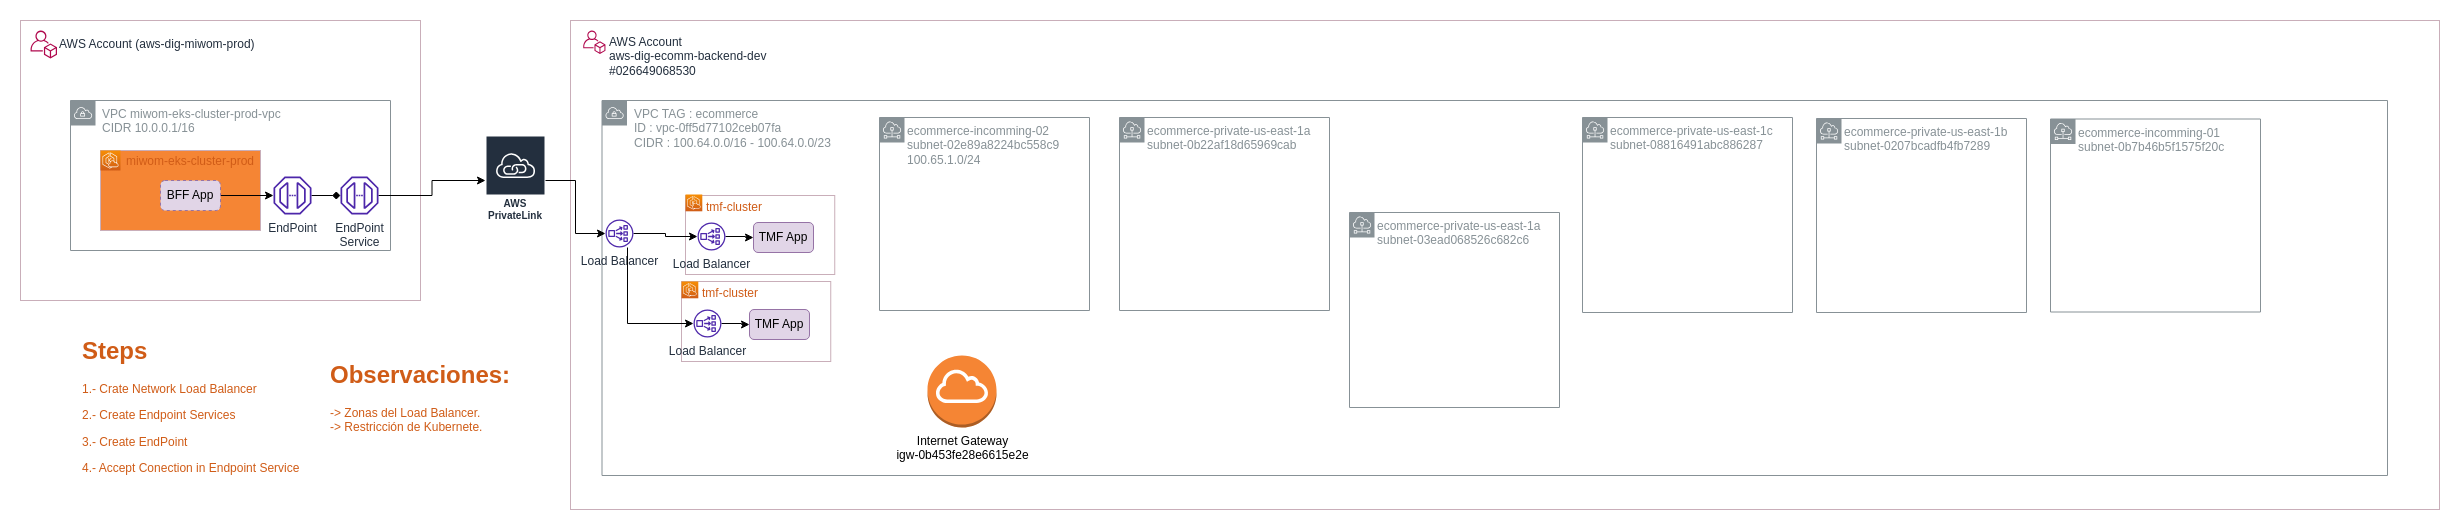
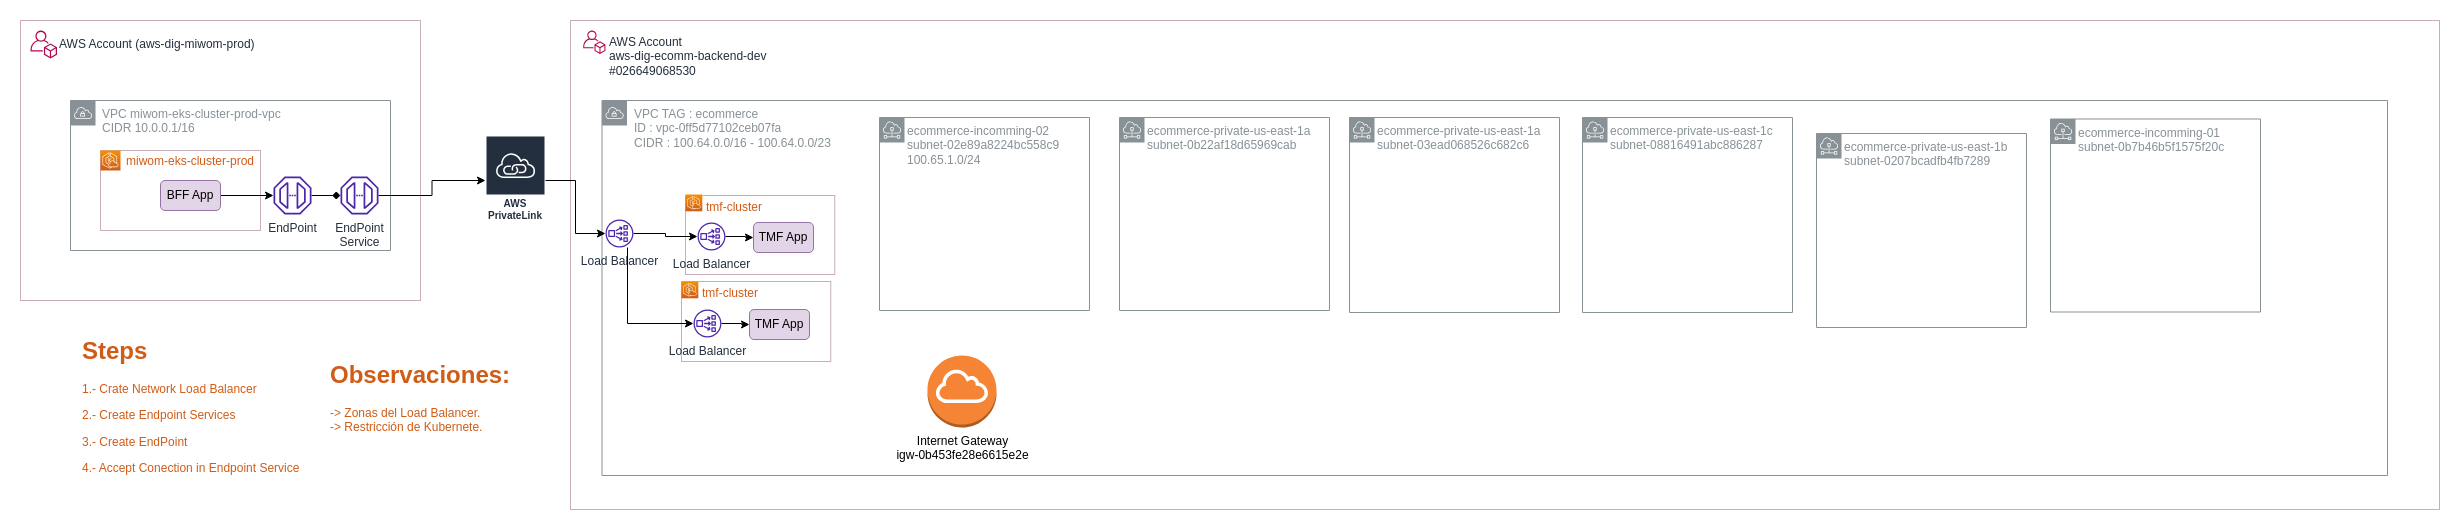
(195, 169) -> (195, 169)
(191, 196) -> (191, 196)
(1922, 216) -> (1922, 231)
(1455, 310) -> (1455, 215)
